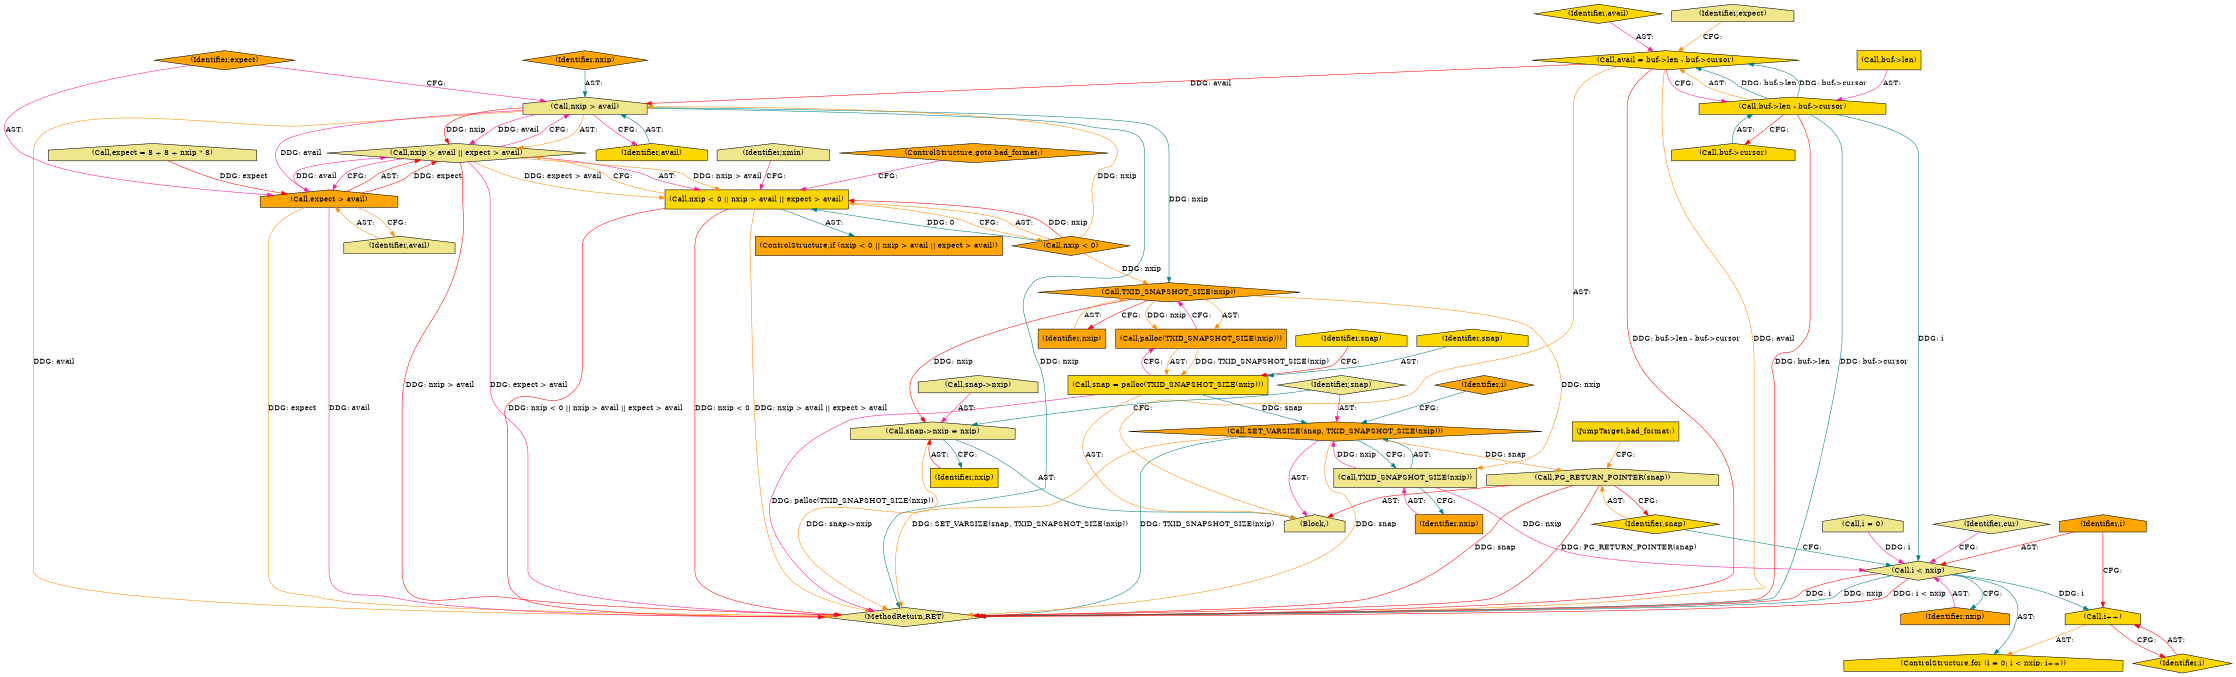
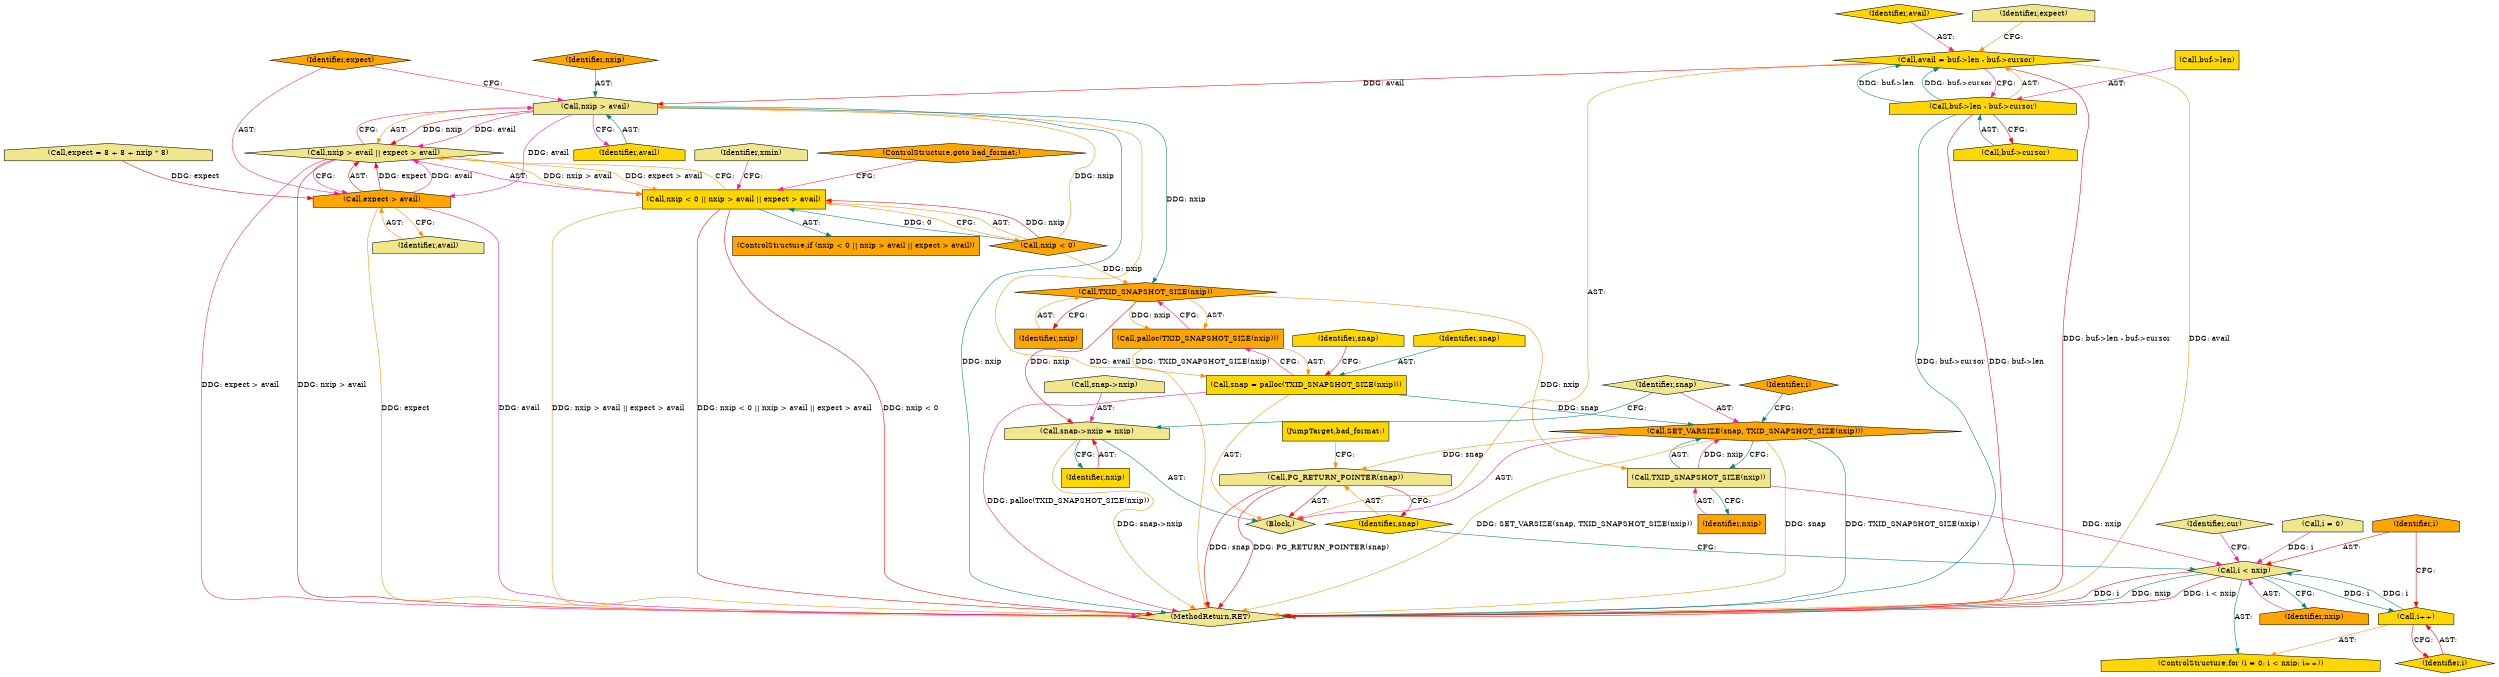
(1918, 307) -> (2350, 584)
(1315, 524) -> (1281, 524)
